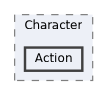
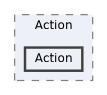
(54, 26) -> (54, 26)
